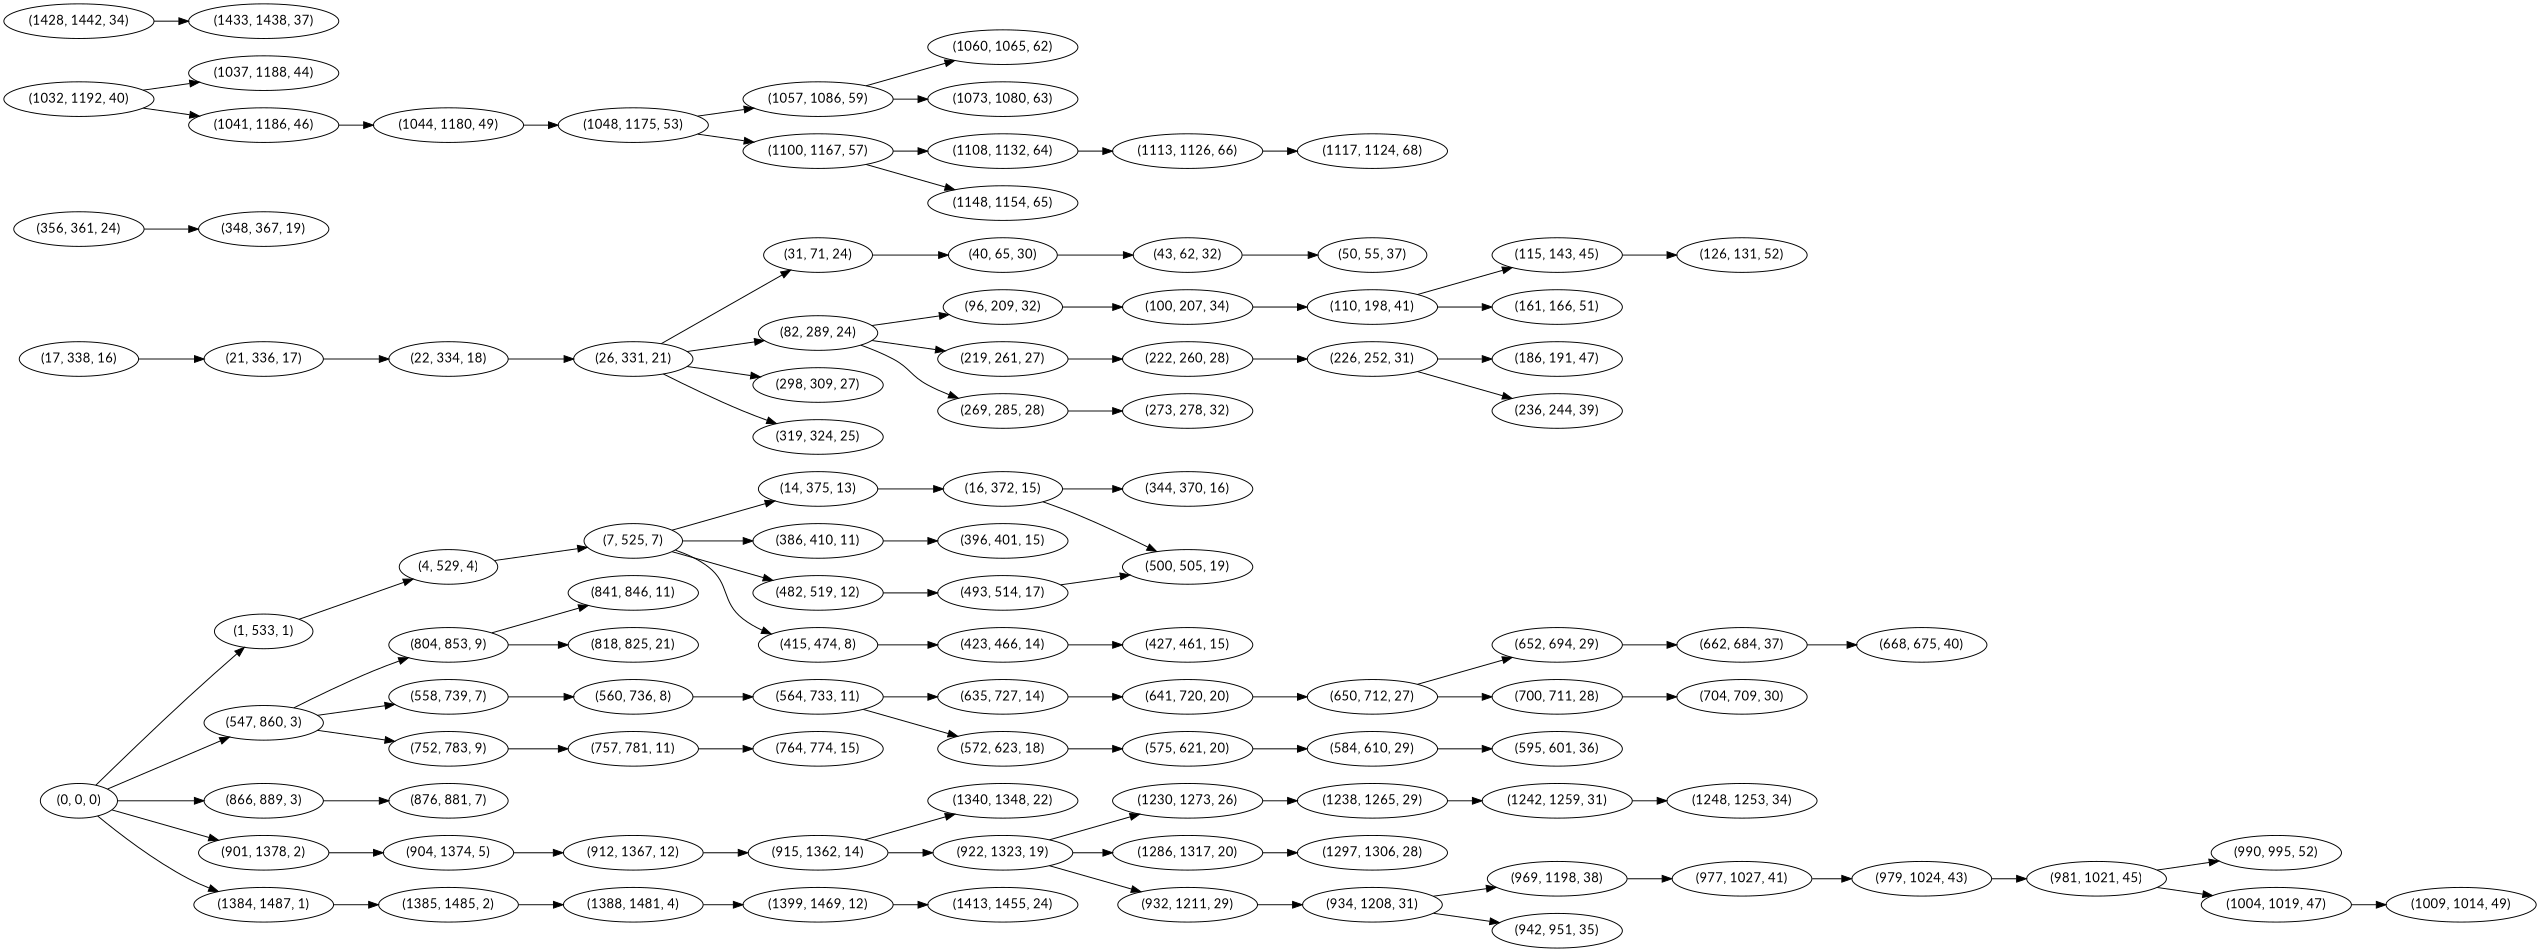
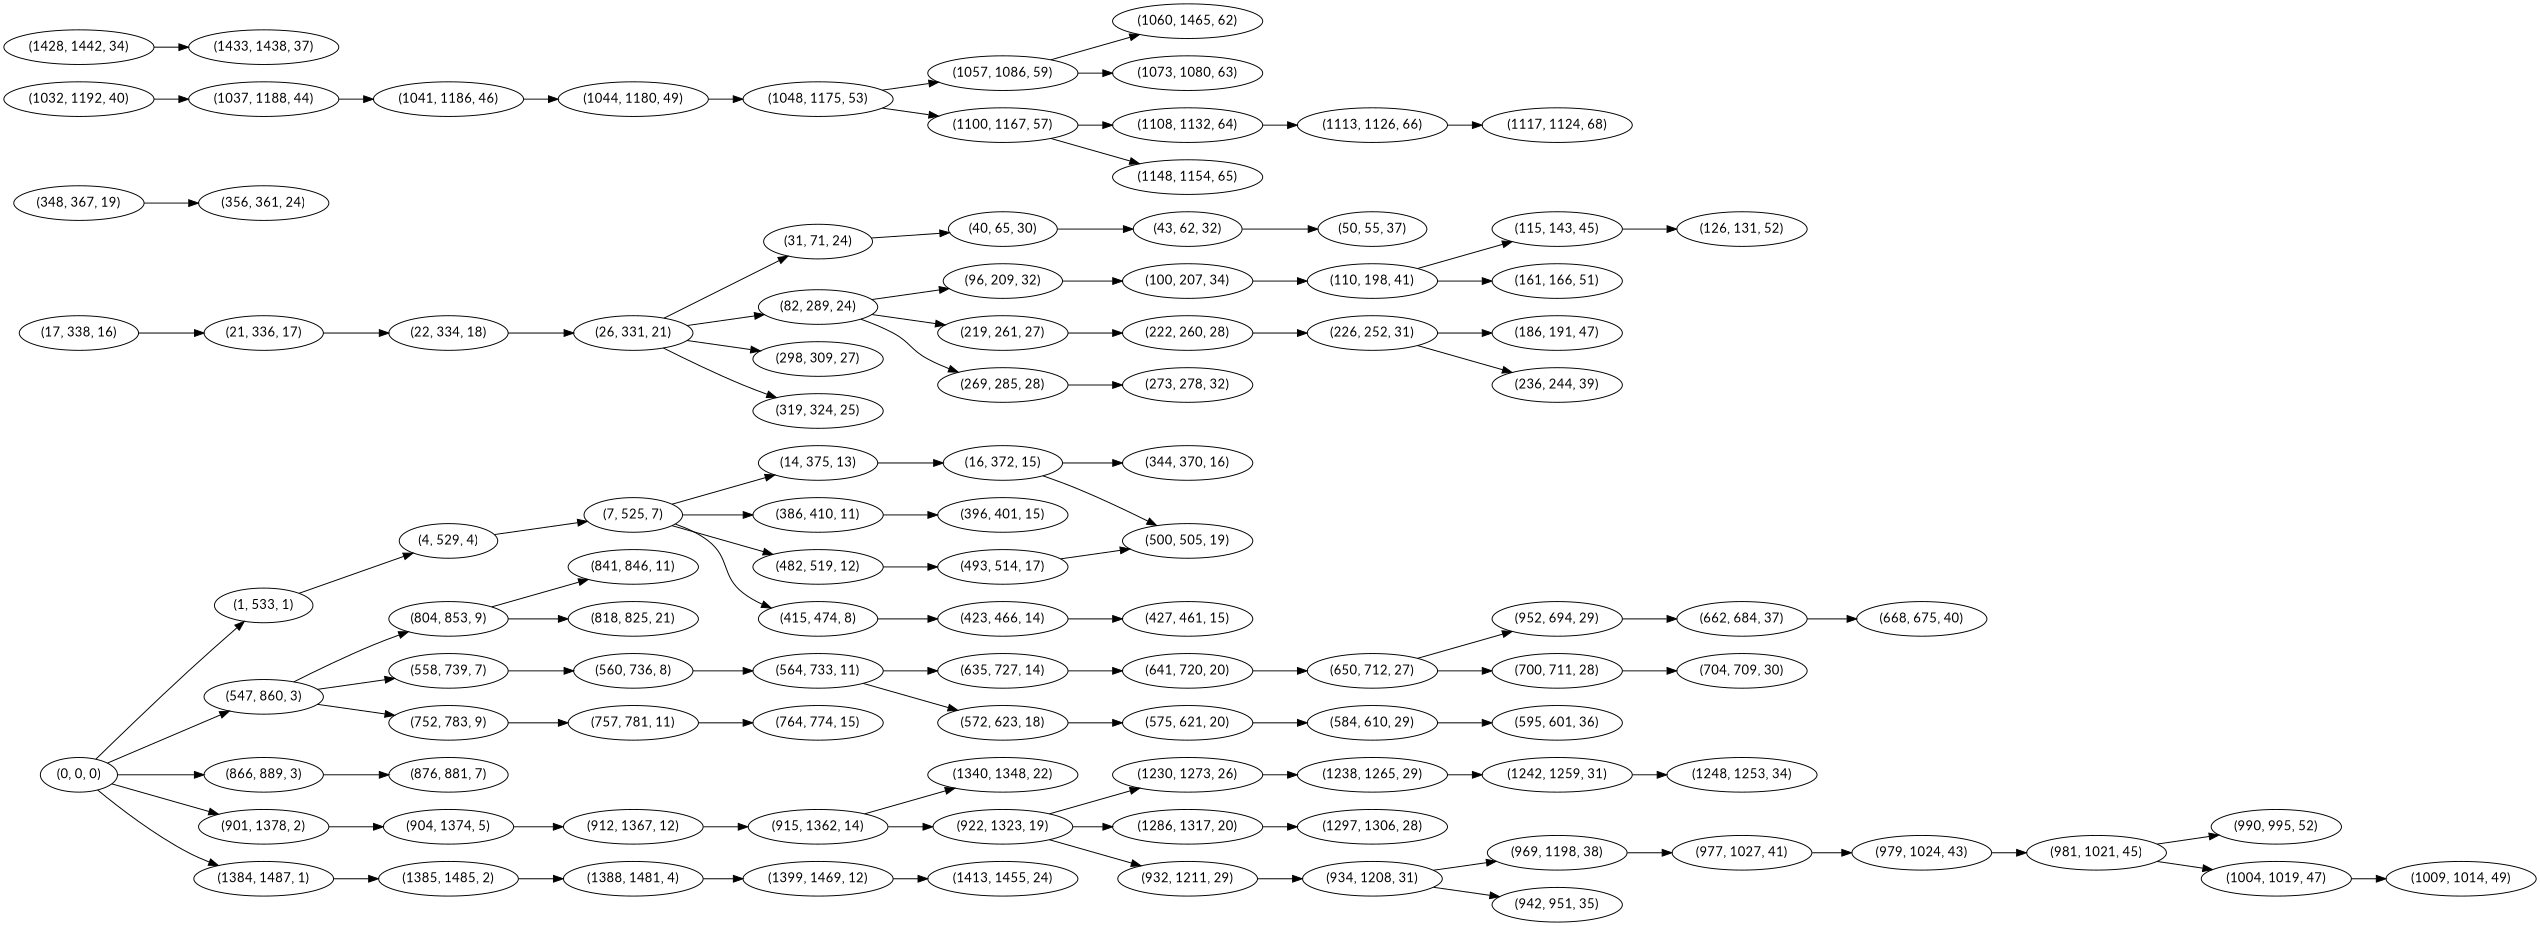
(1003, 47) -> (1188, 21)
(166, 111) -> (351, 99)
(166, 229) -> (166, 203)
(1557, 645) -> (1557, 619)
